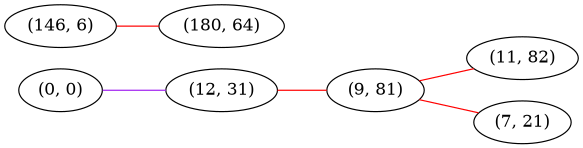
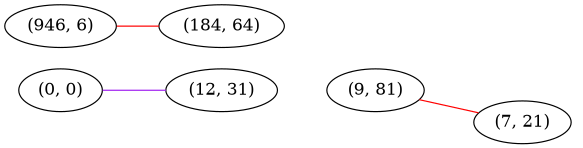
(61, 26) -> (61, 26)
(222, 26) -> (222, 26)
(522, 58) -> none
(302, 90) -> none
